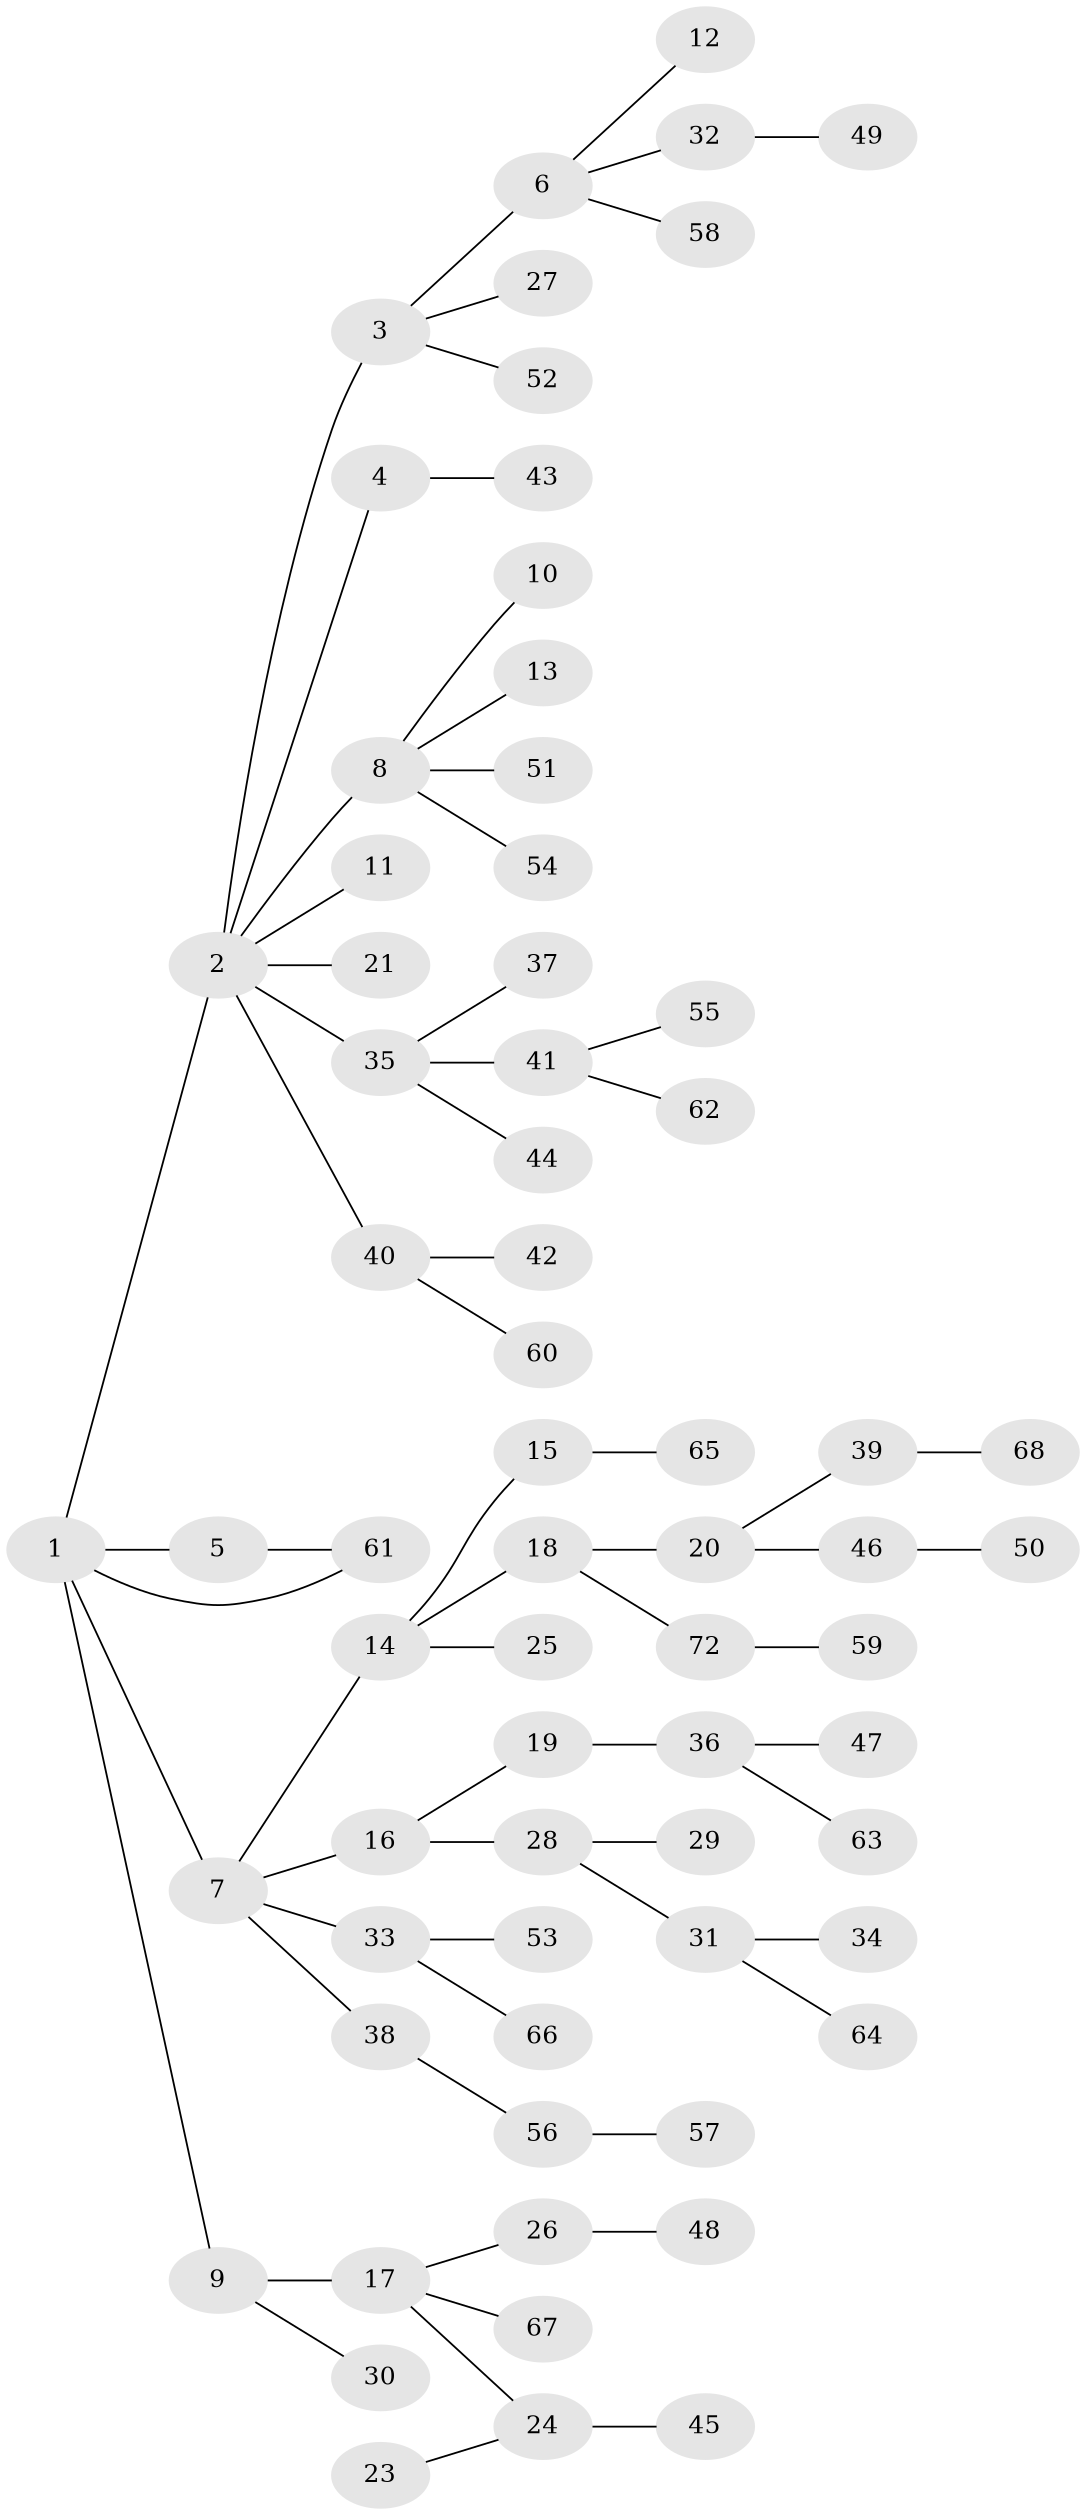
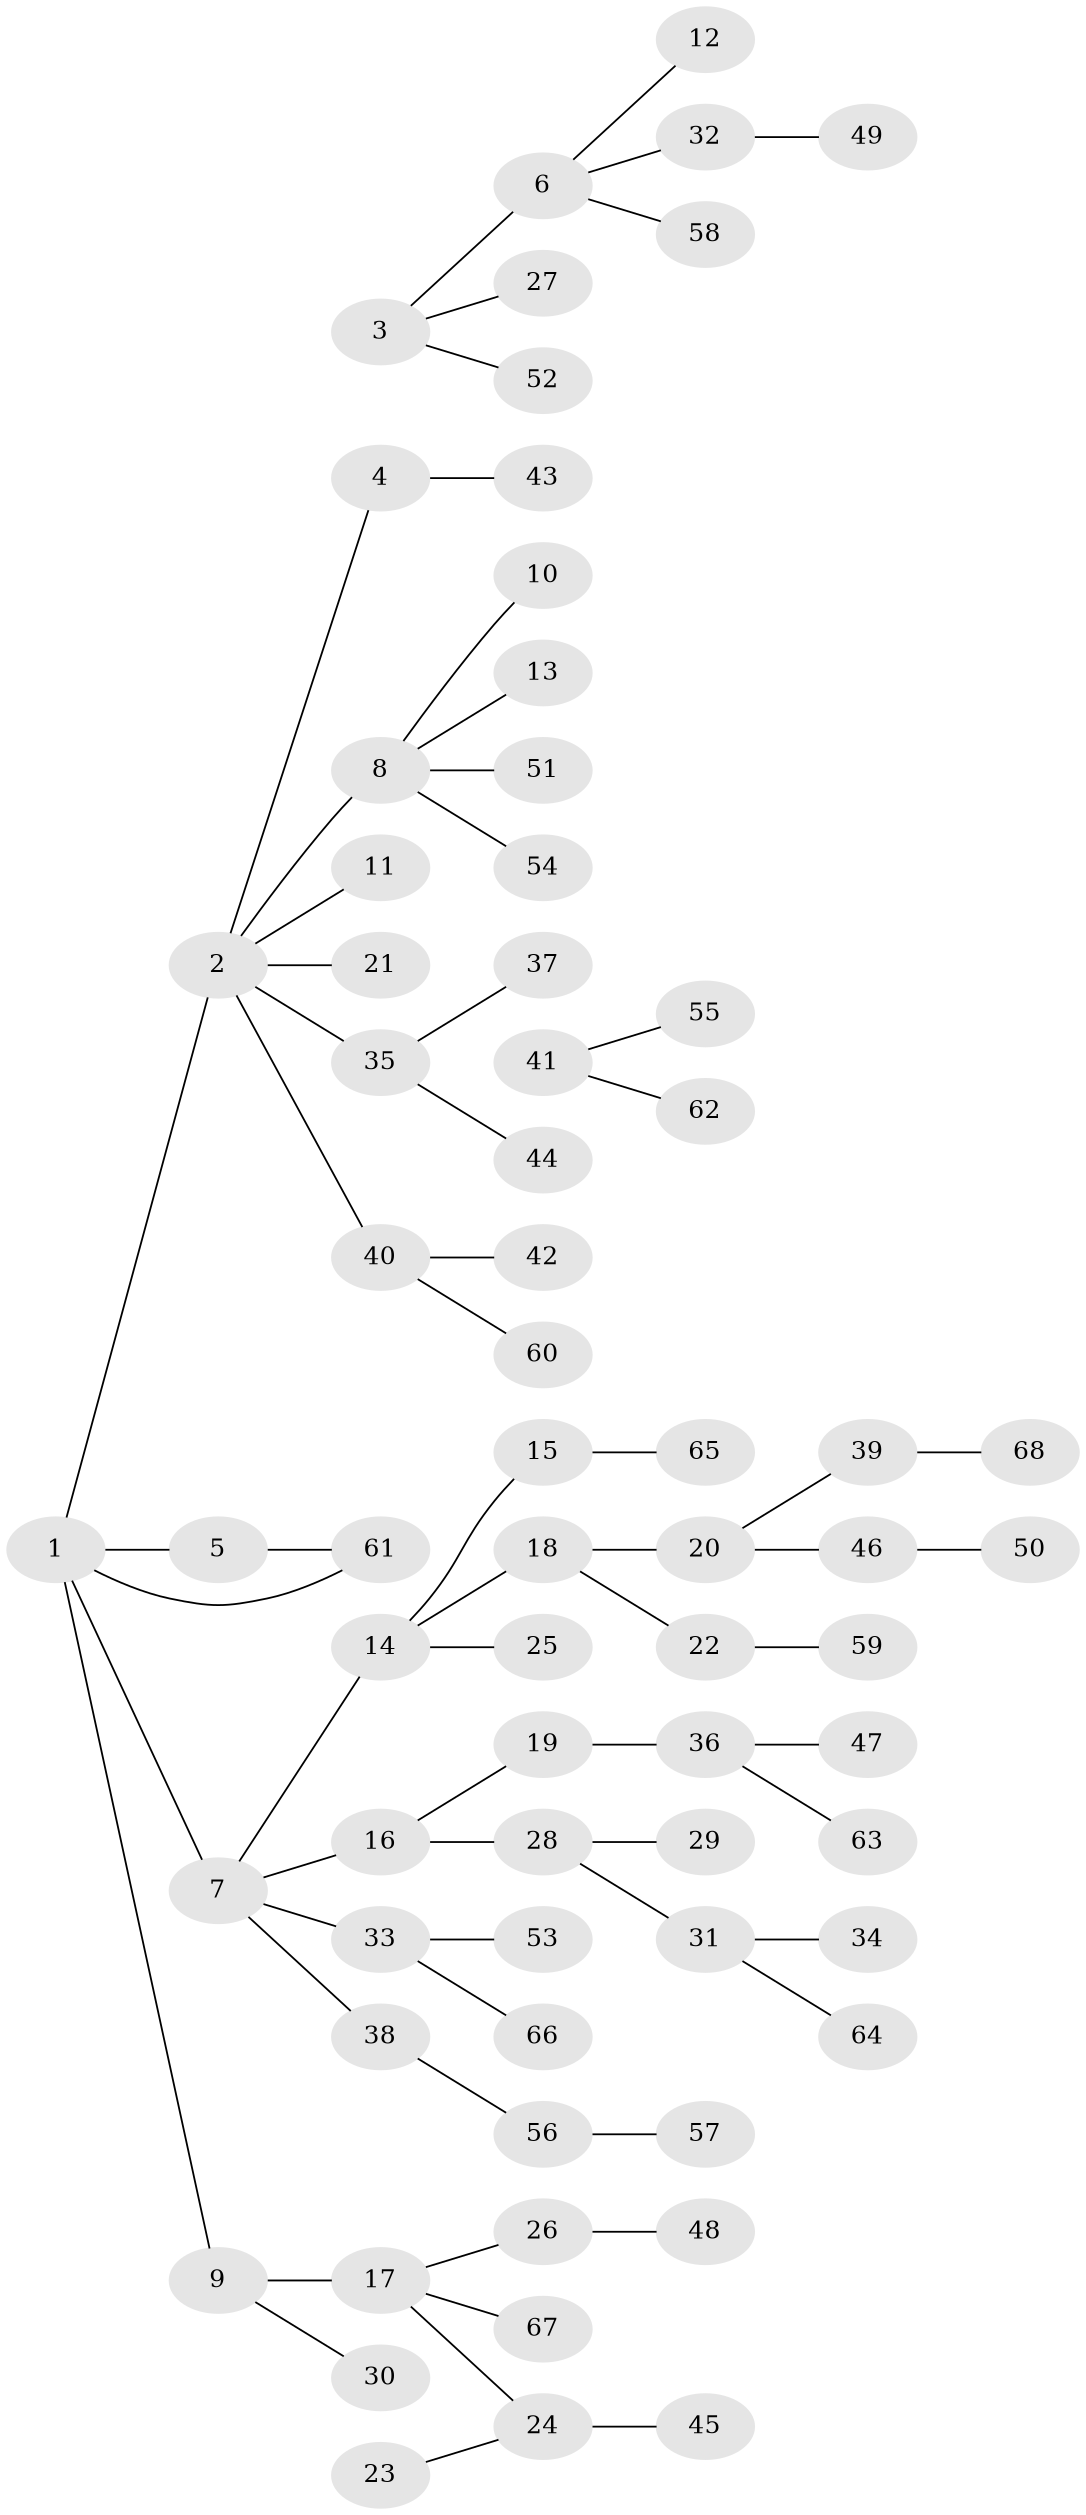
(274, 643) -> none
(462, 1063) -> none
(705, 1647) -> (705, 1647)
